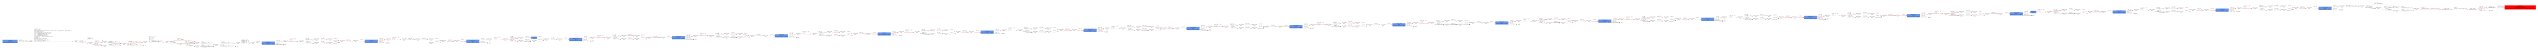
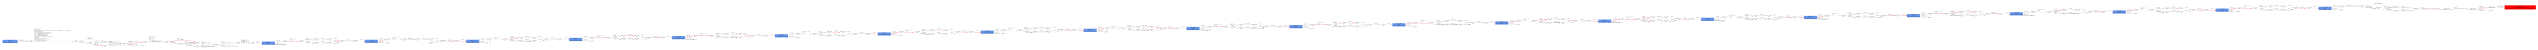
(2033, 12) -> (2033, 12)
(534, 38) -> (534, 38)
